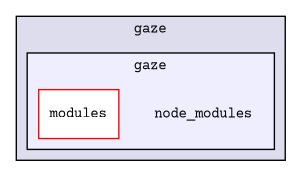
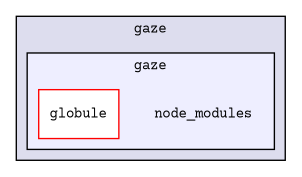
(79, 114) -> (79, 114)
